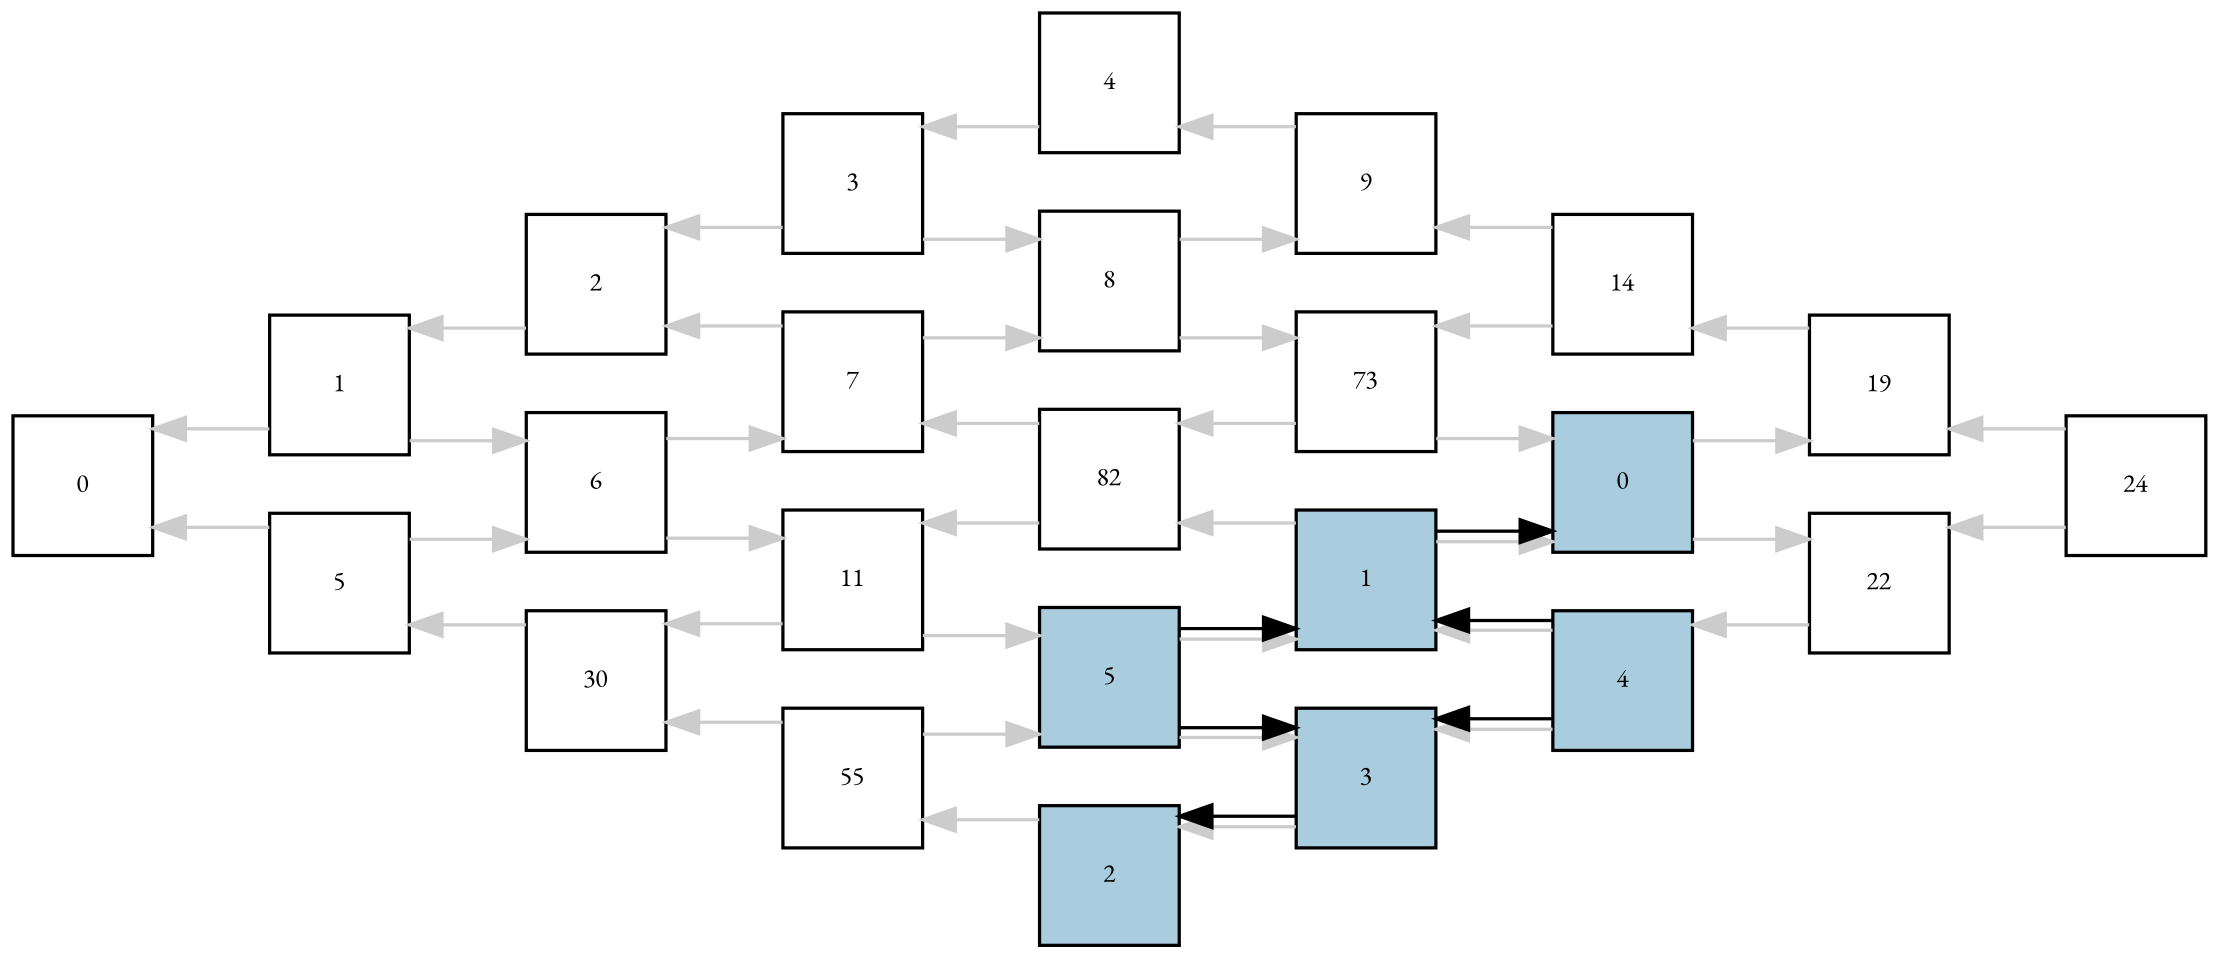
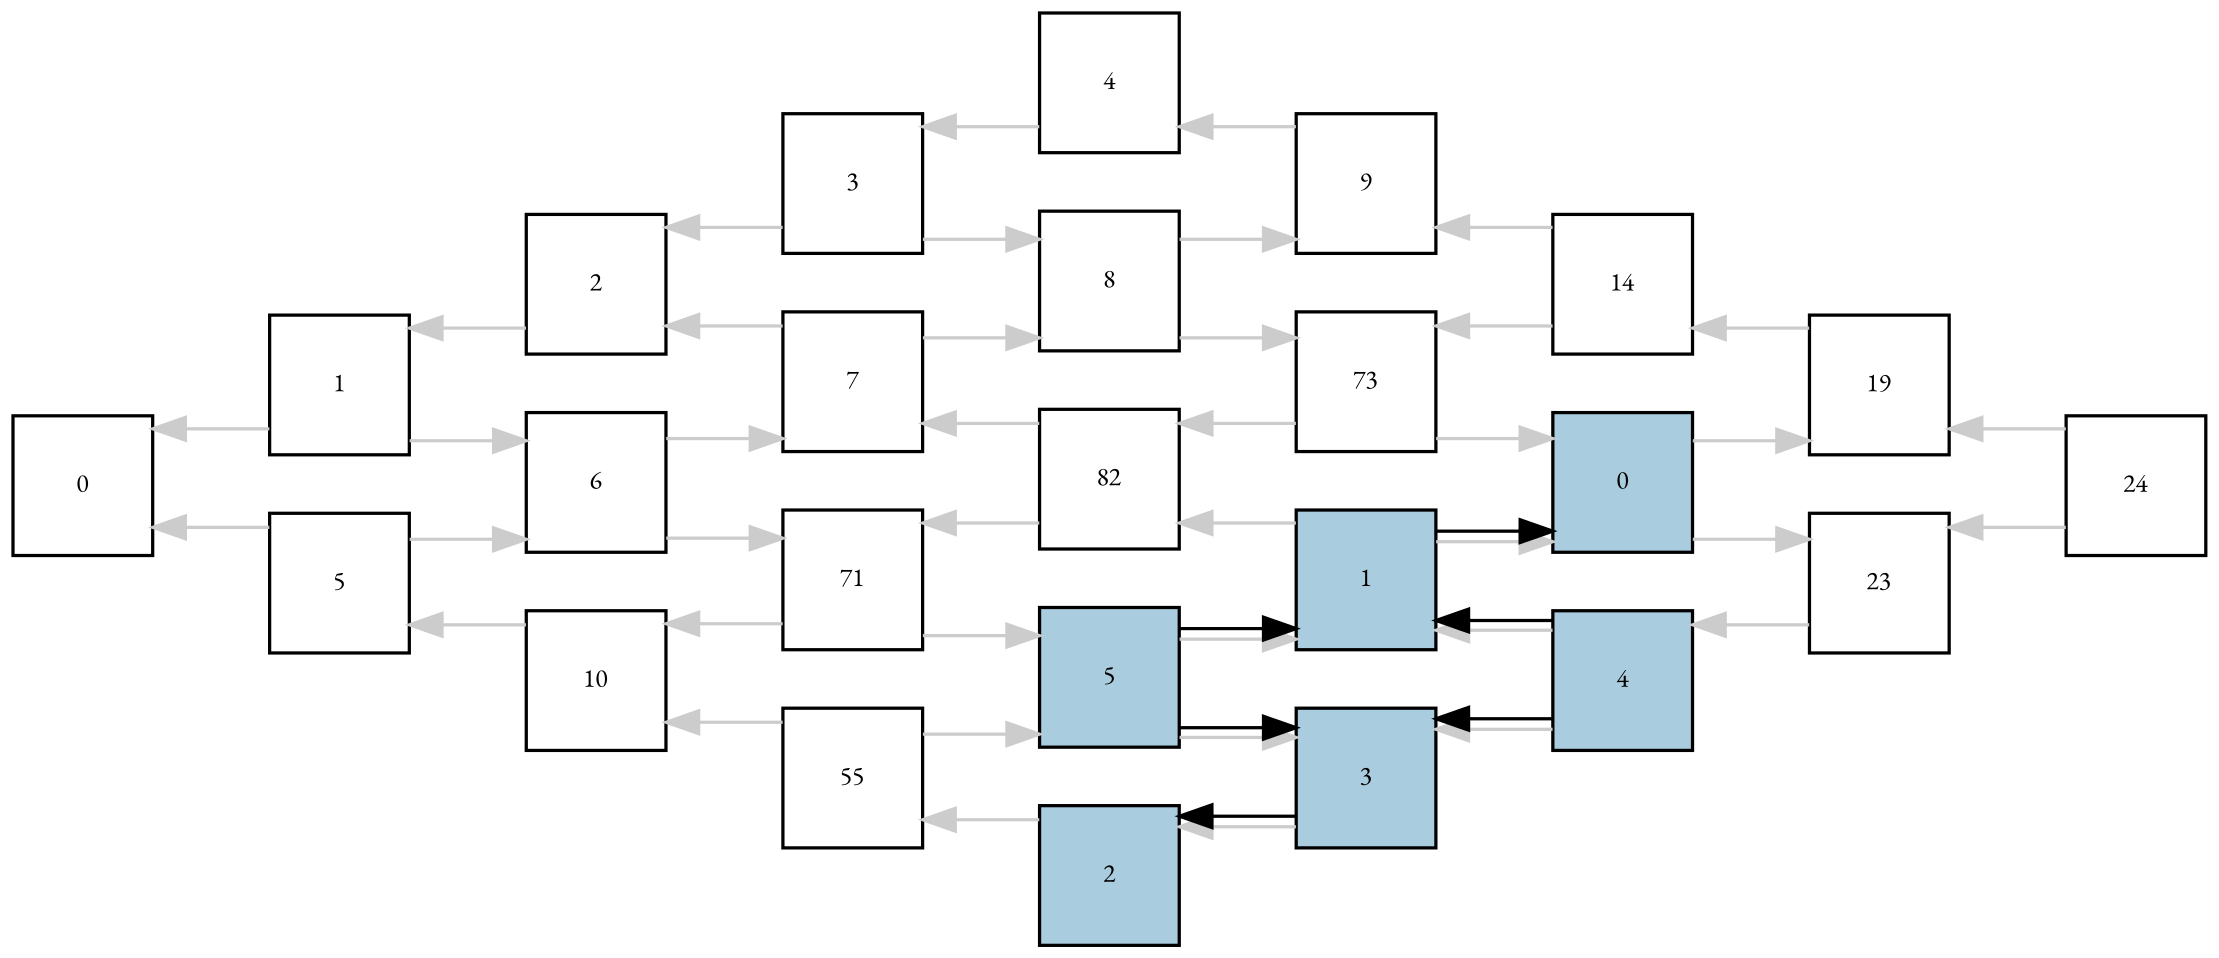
(853, 580) -> (853, 580)
(1879, 583) -> (1879, 583)
(596, 681) -> (596, 681)
